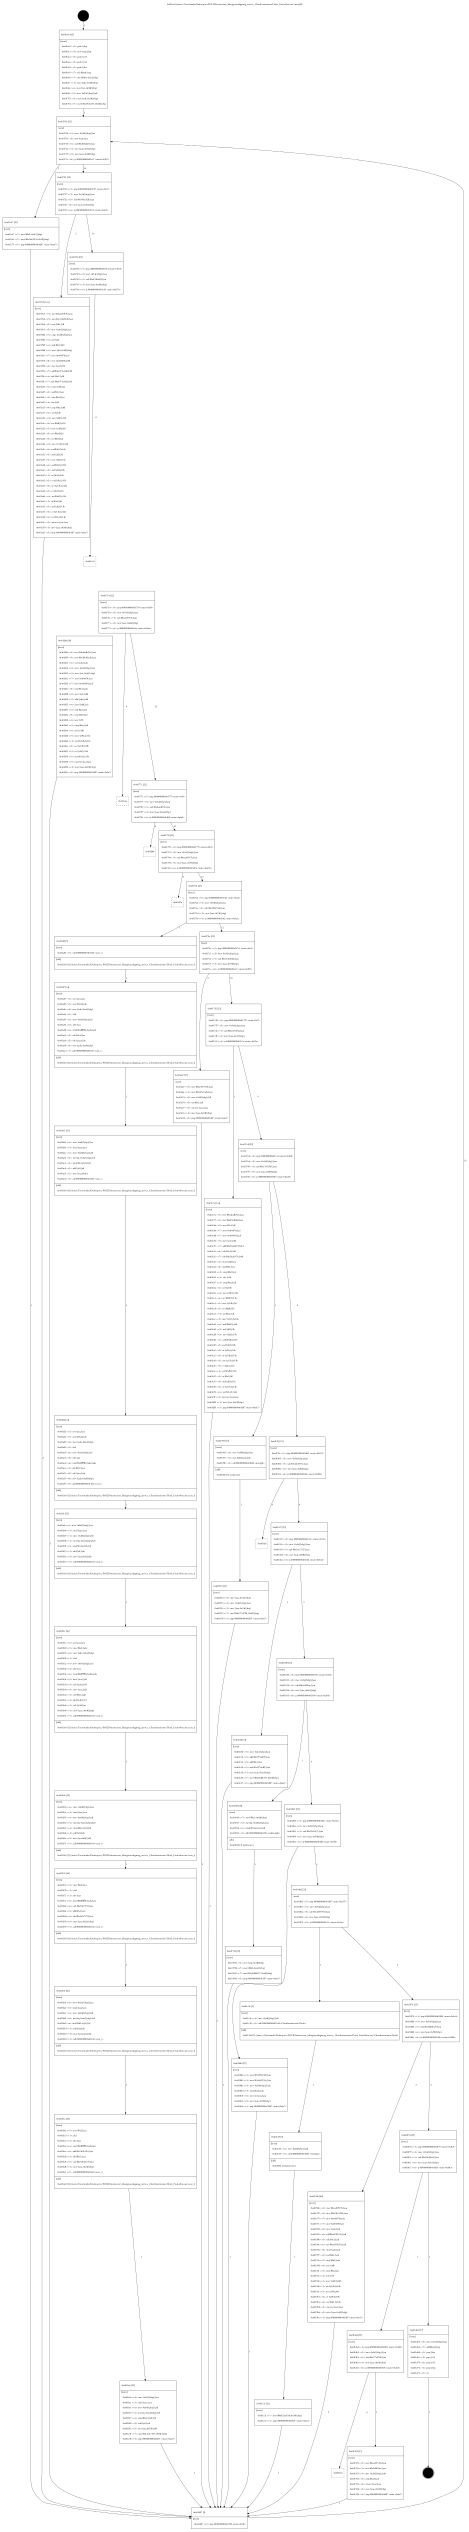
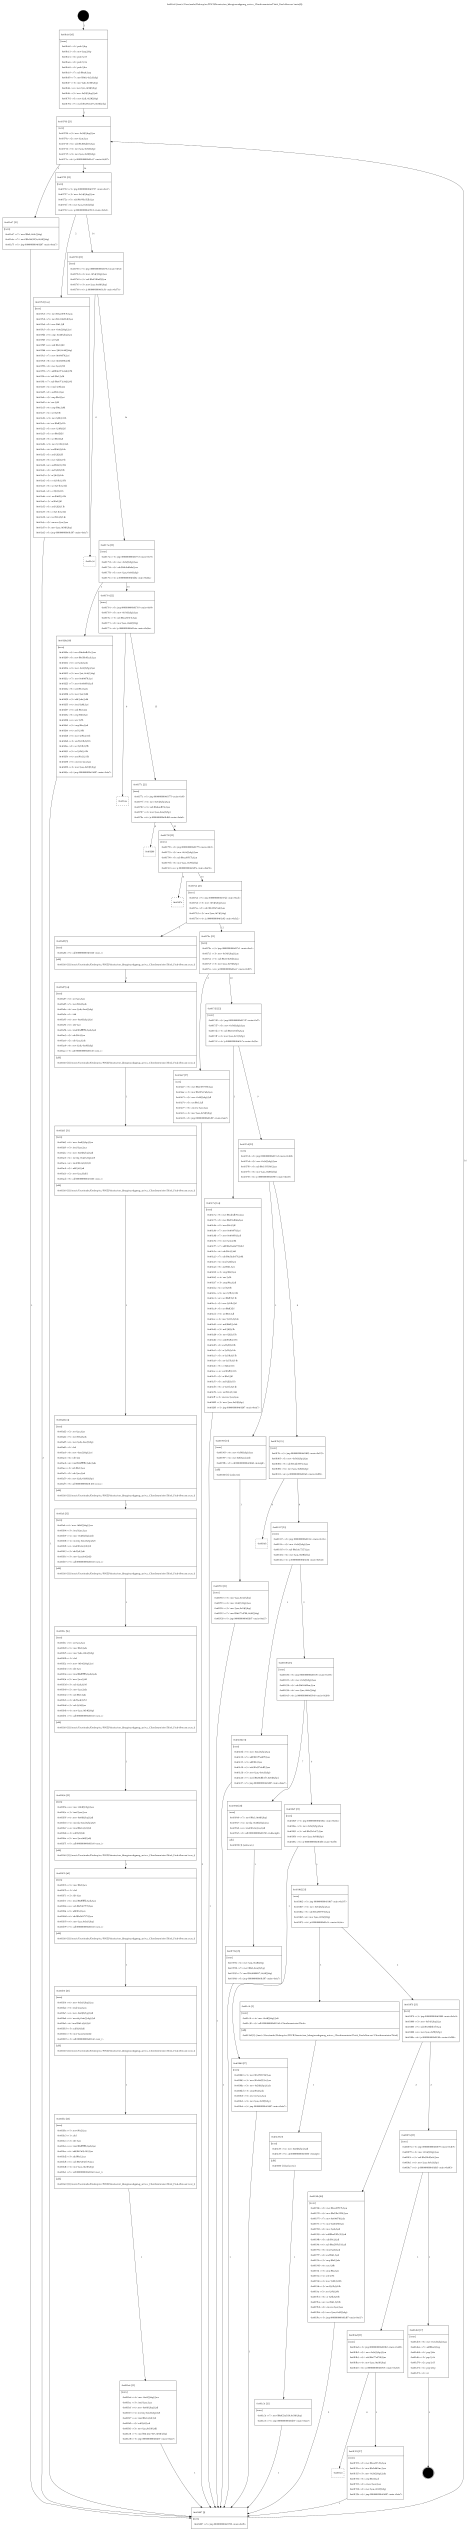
none -> (127, 561)
